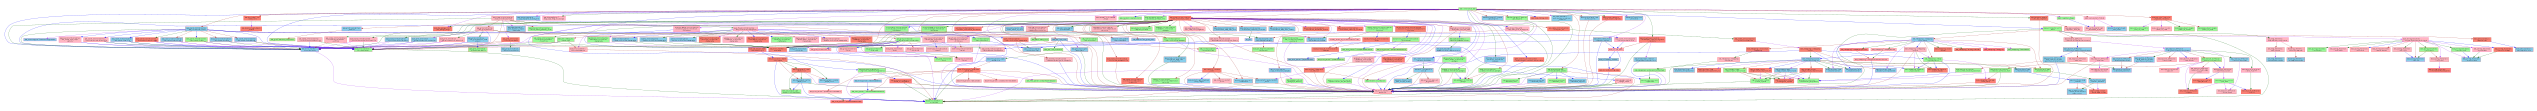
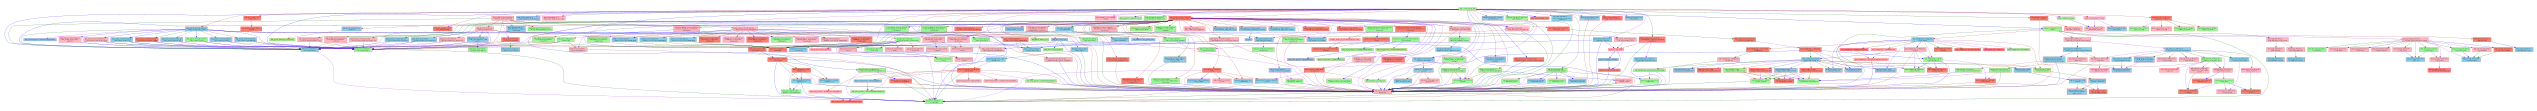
(812, 23) -> (744, 21)
